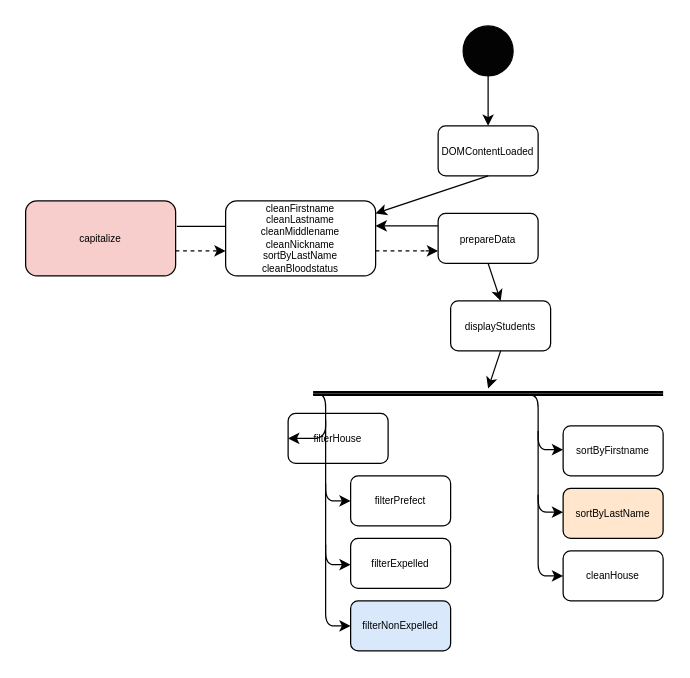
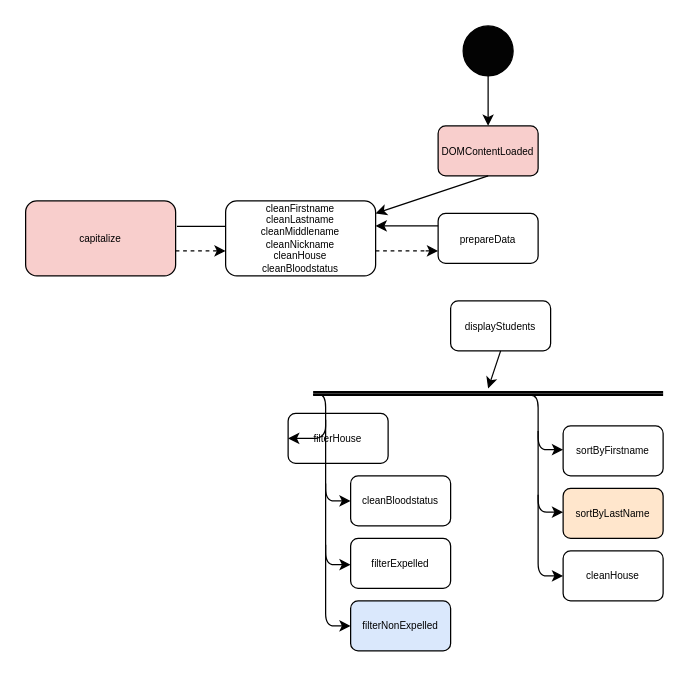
(488, 151) -> (488, 151)
(301, 238) -> (301, 238)
(493, 278) -> none
(401, 501) -> (401, 501)
